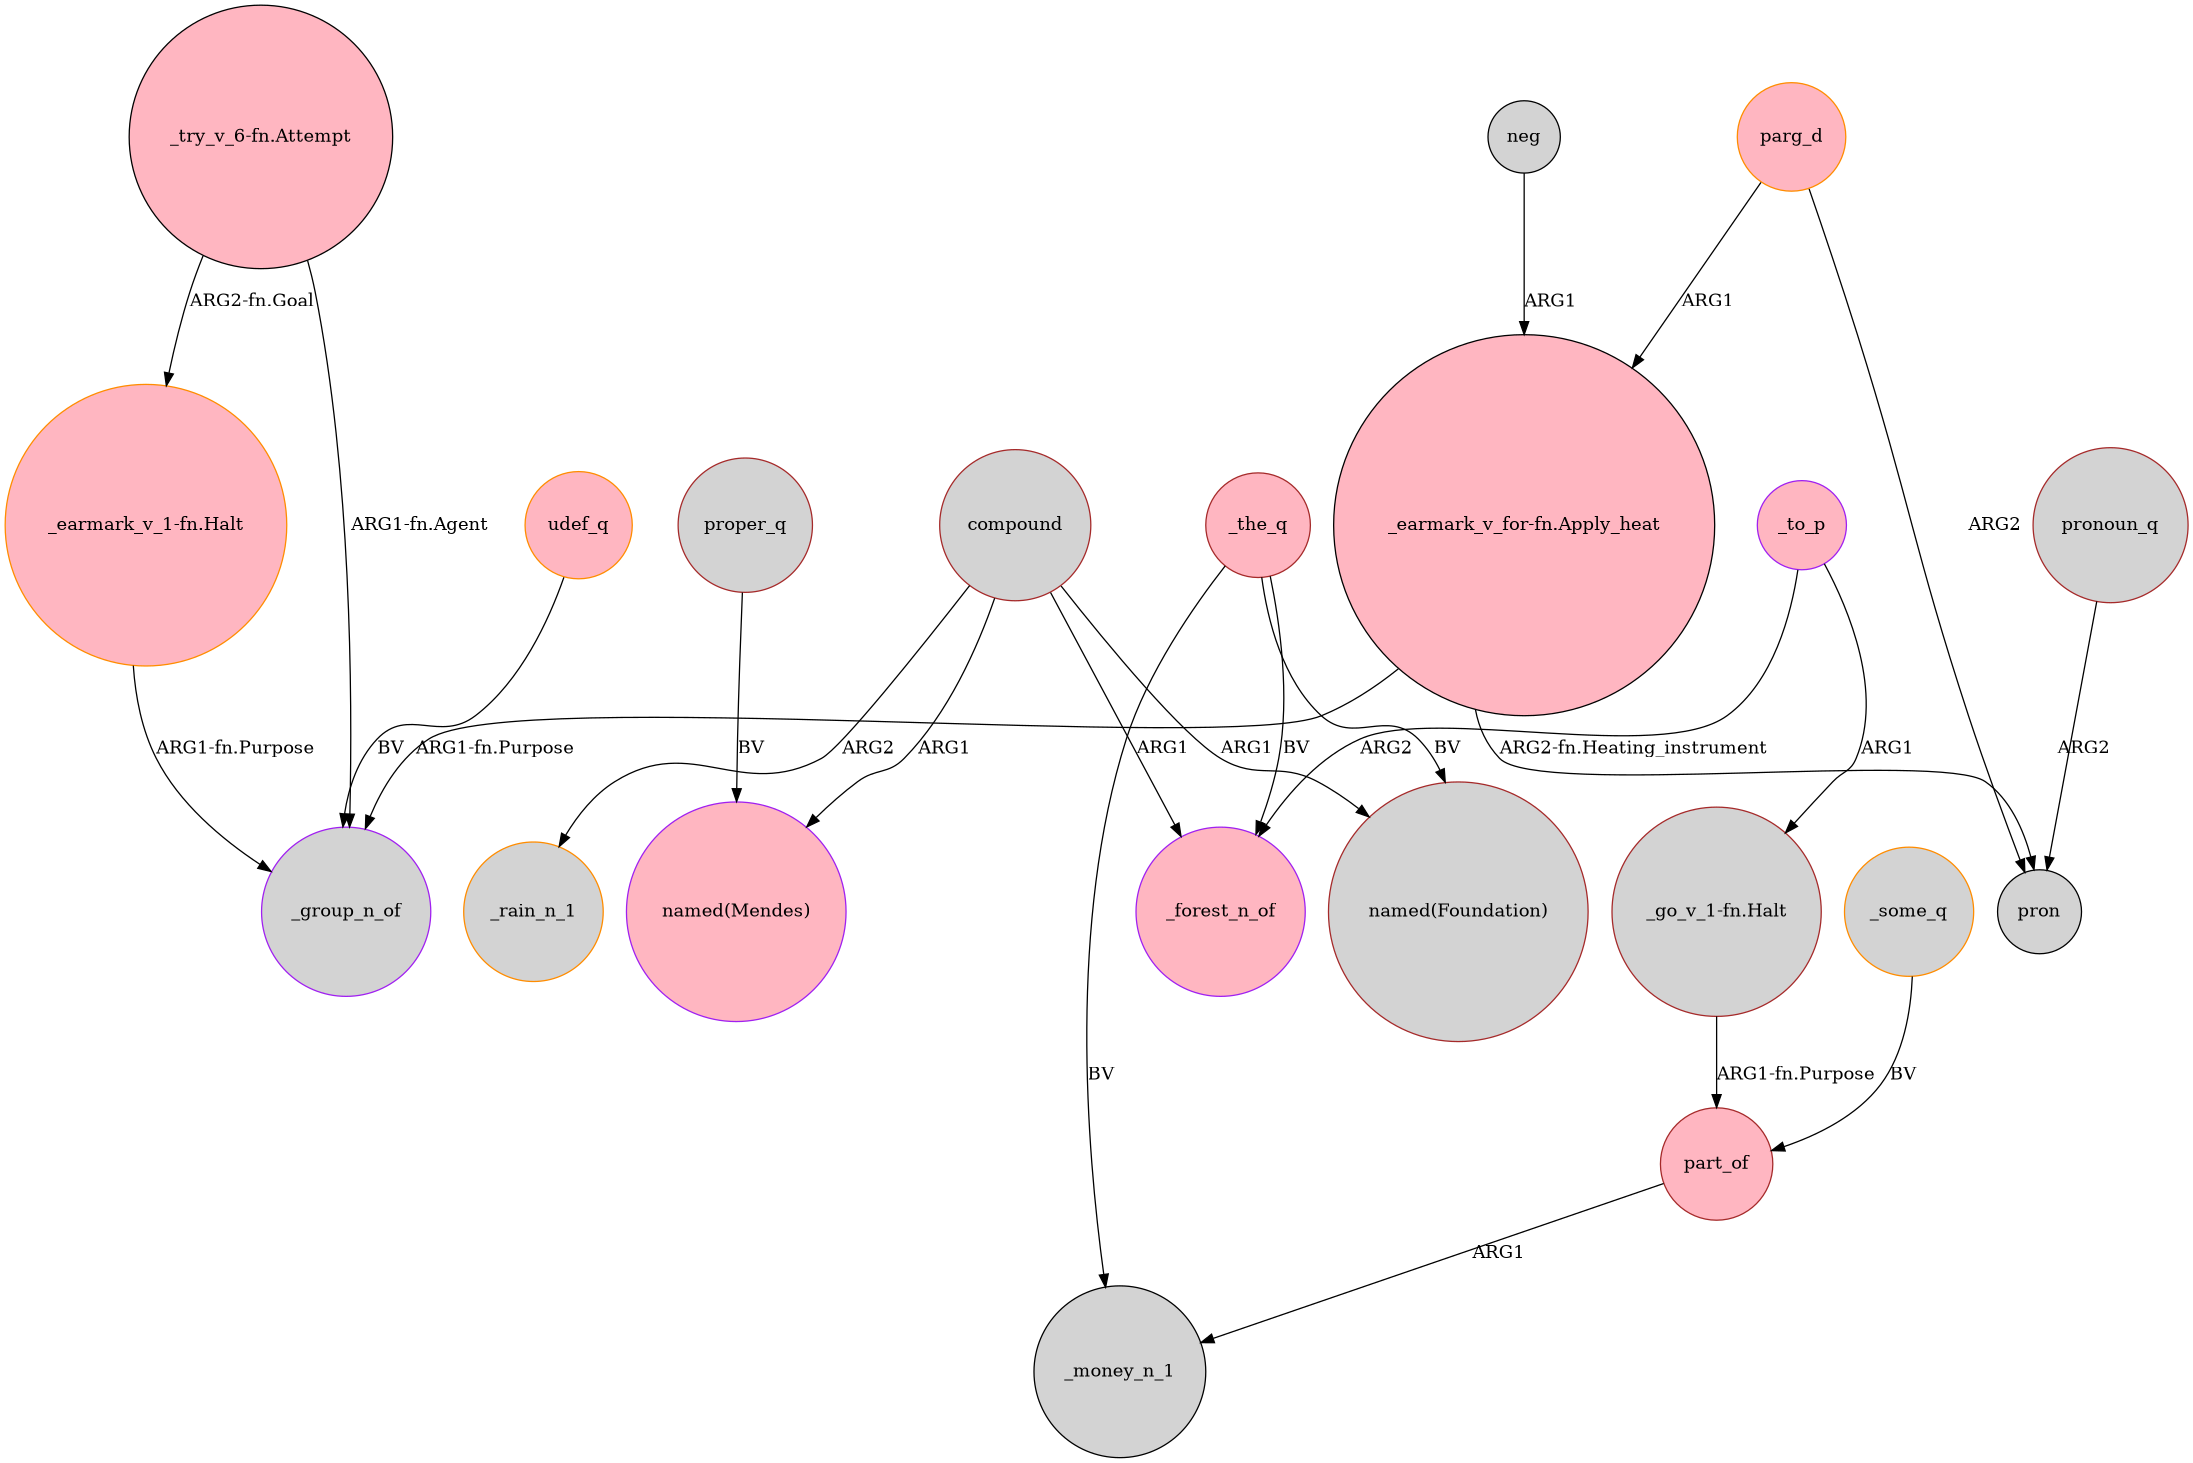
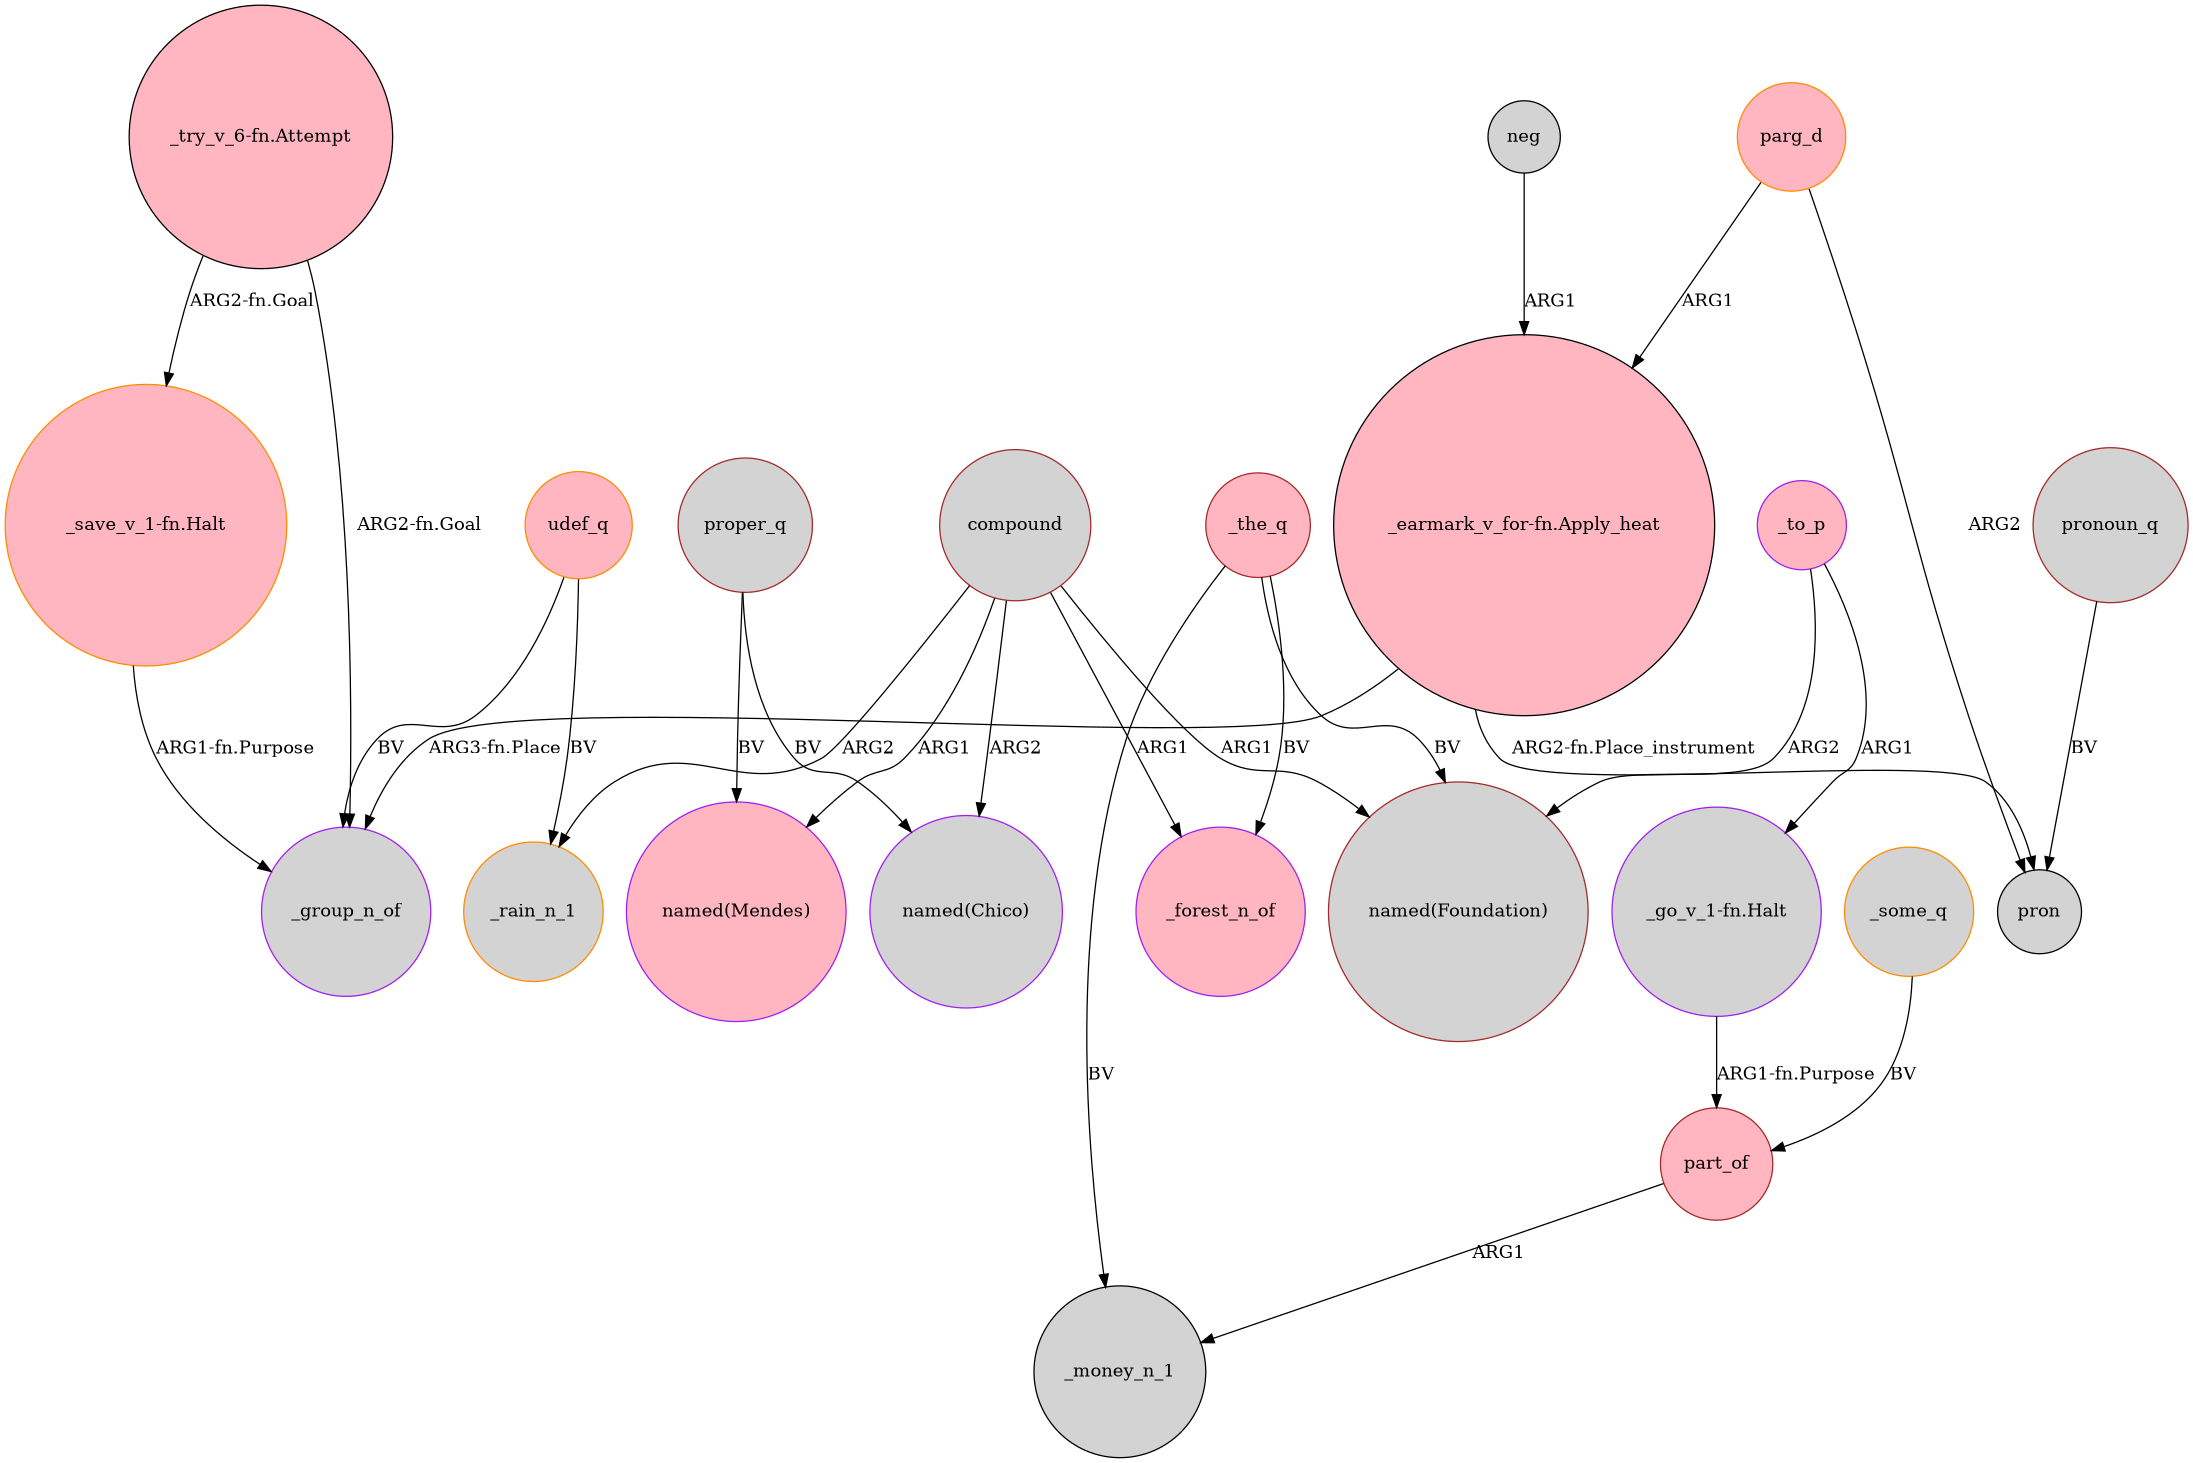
(146, 525) -> (146, 525)
(420, 525) -> (420, 525)
none -> (573, 706)
(1563, 734) -> (1771, 760)
(495, 749) -> (495, 749)
(1634, 749) -> (1634, 749)
(2084, 749) -> (2084, 749)
none -> (966, 912)
(1717, 912) -> (1717, 912)
